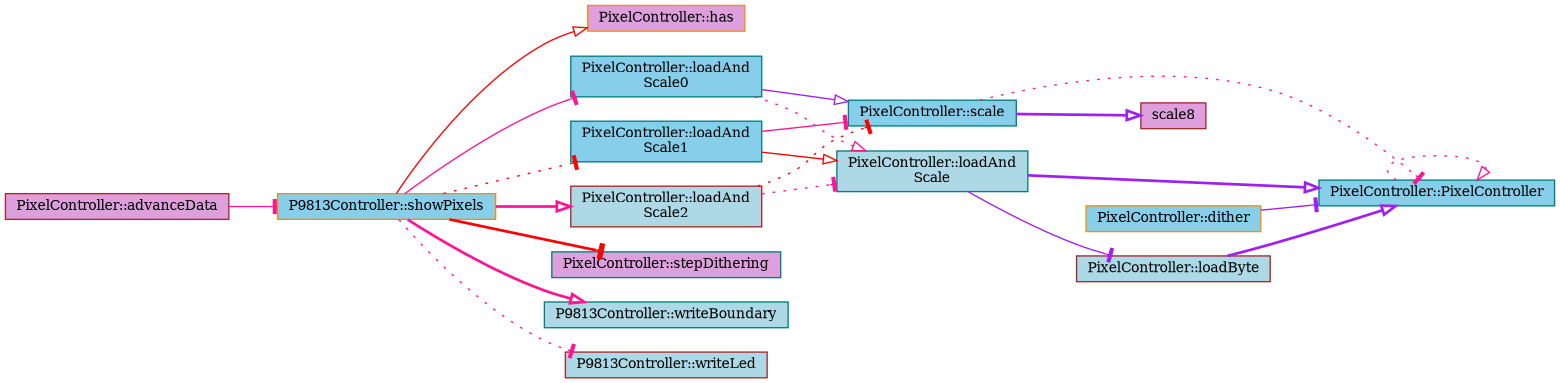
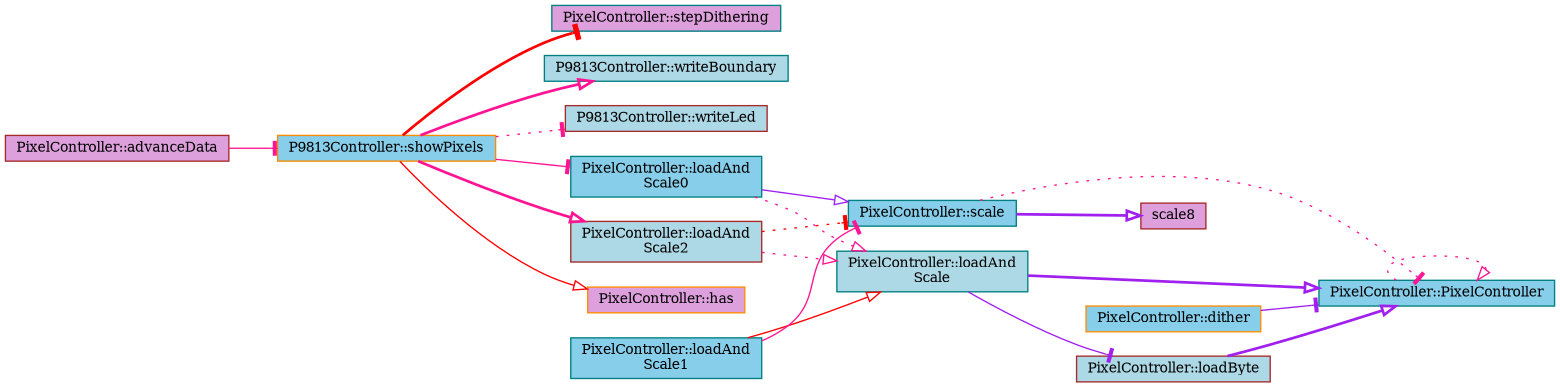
(507, 179) -> none
(796, 189) -> (792, 256)
